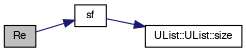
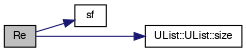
(120, 22) -> (85, 36)
